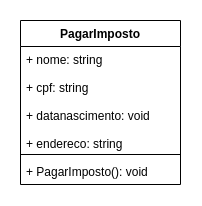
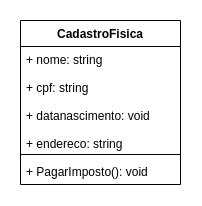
(100, 34) -> (100, 34)
